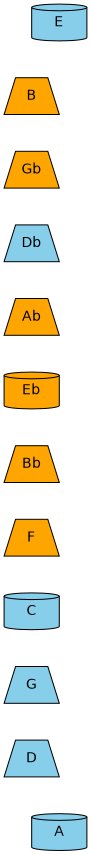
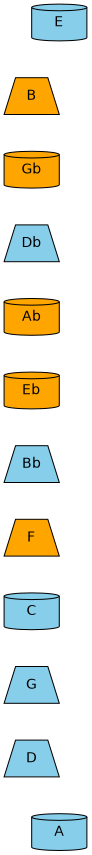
(32, 170) -> (32, 170)
(32, 317) -> (32, 317)
(32, 464) -> (32, 464)
